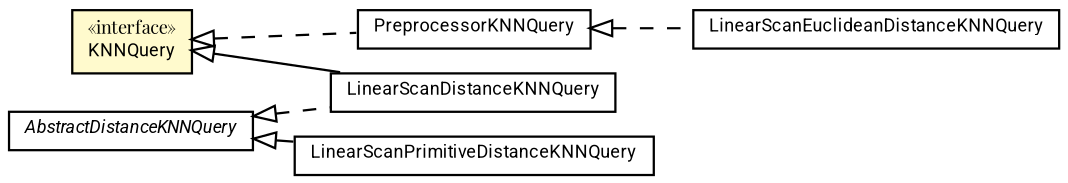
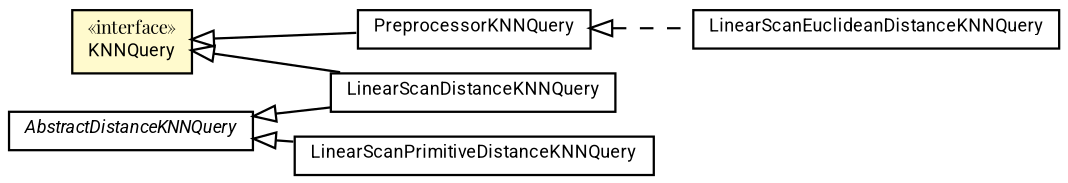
(285, 36) -> (285, 36)
(303, 111) -> (303, 111)
